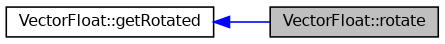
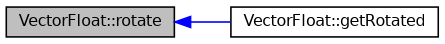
(250, 22) -> (211, 22)
